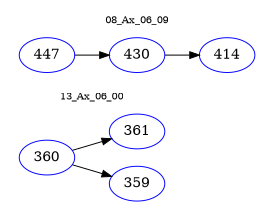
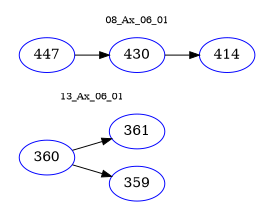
(137, 21) -> (137, 21)
(92, 97) -> (92, 97)
